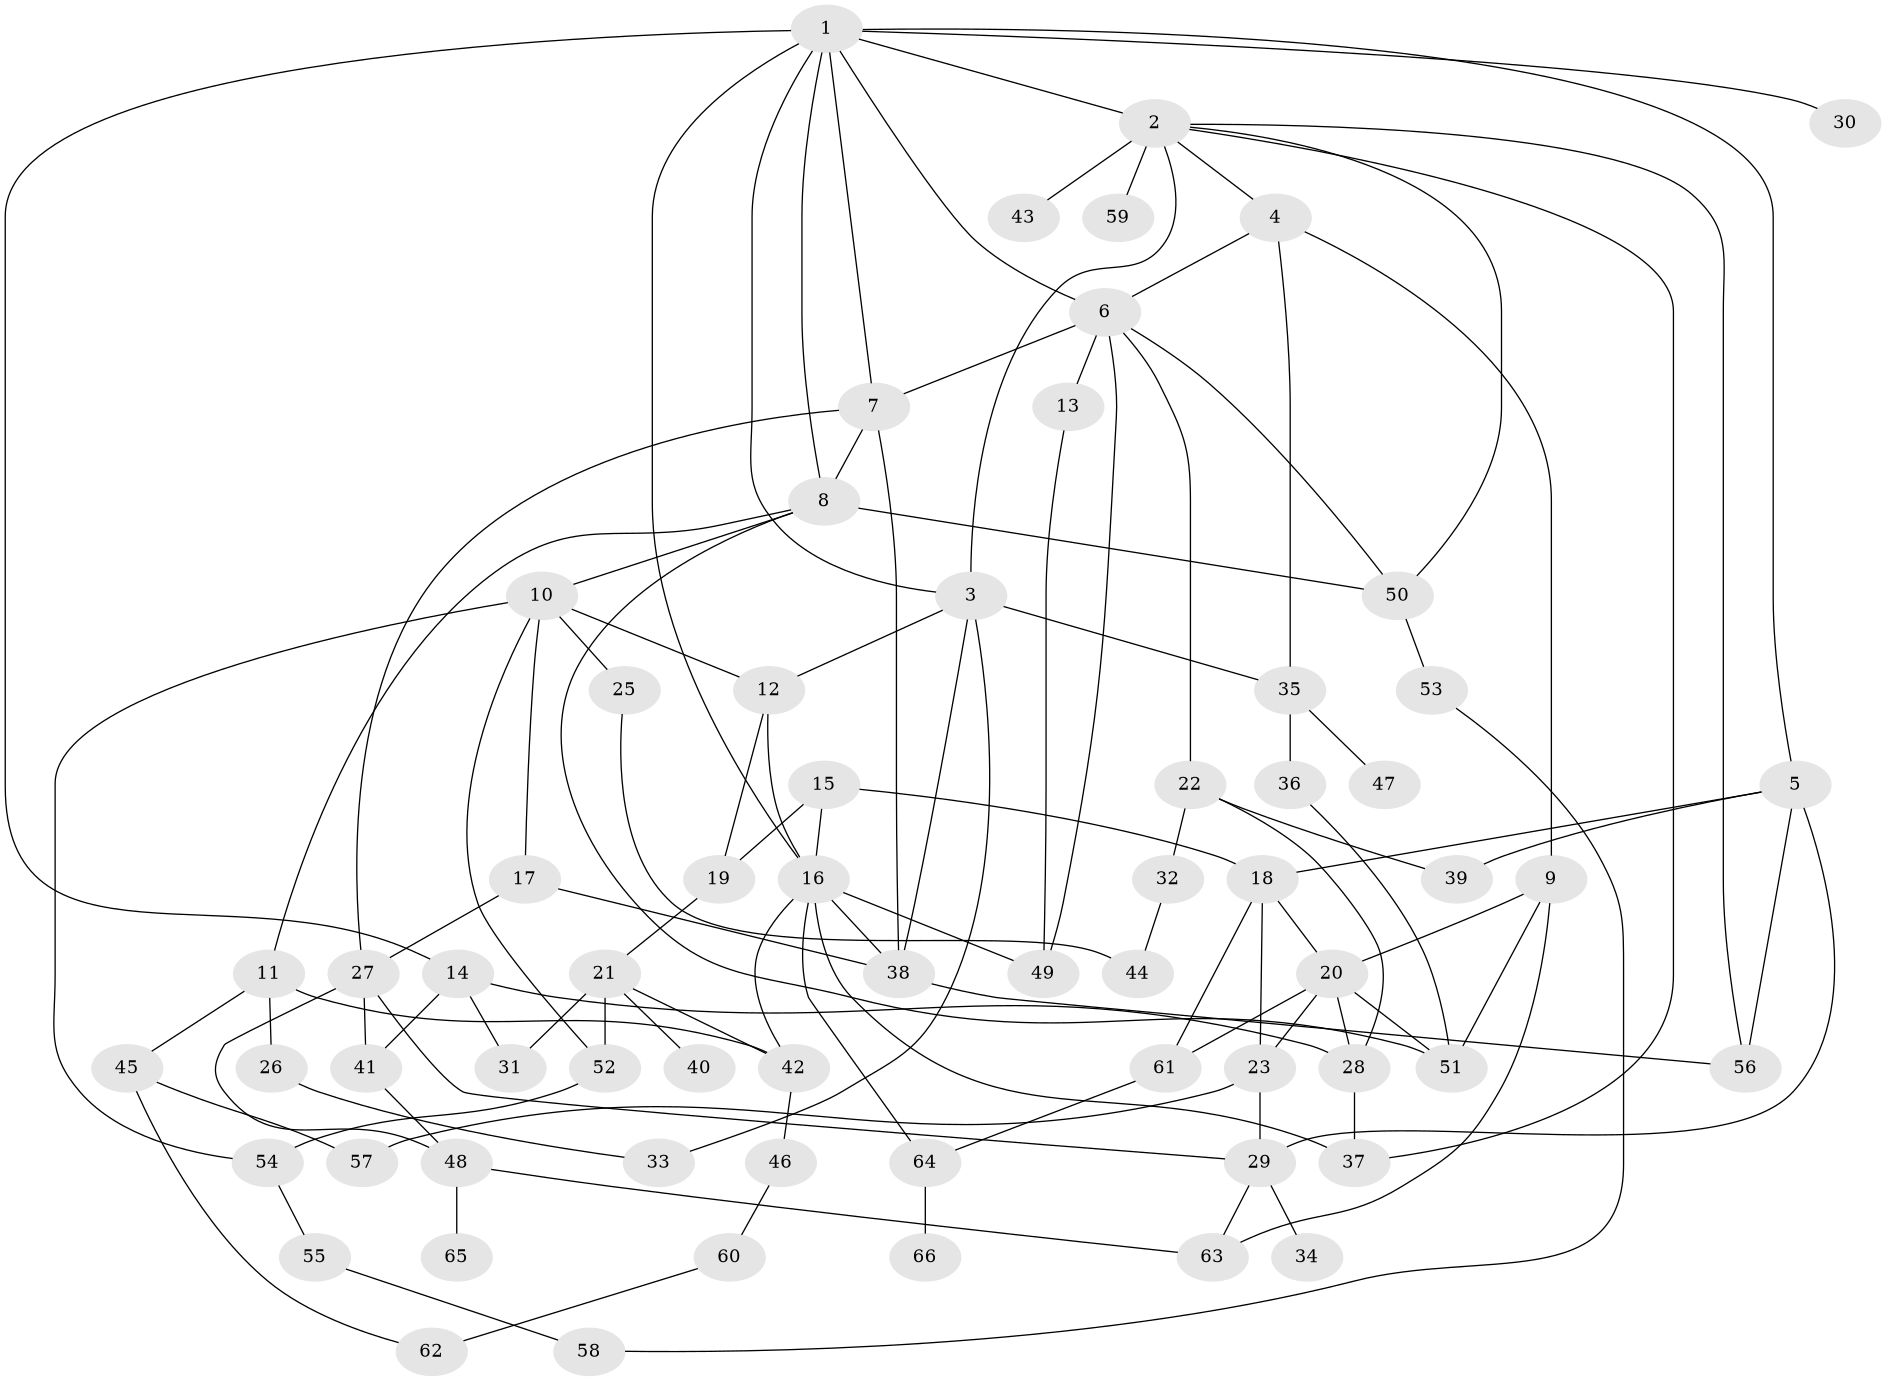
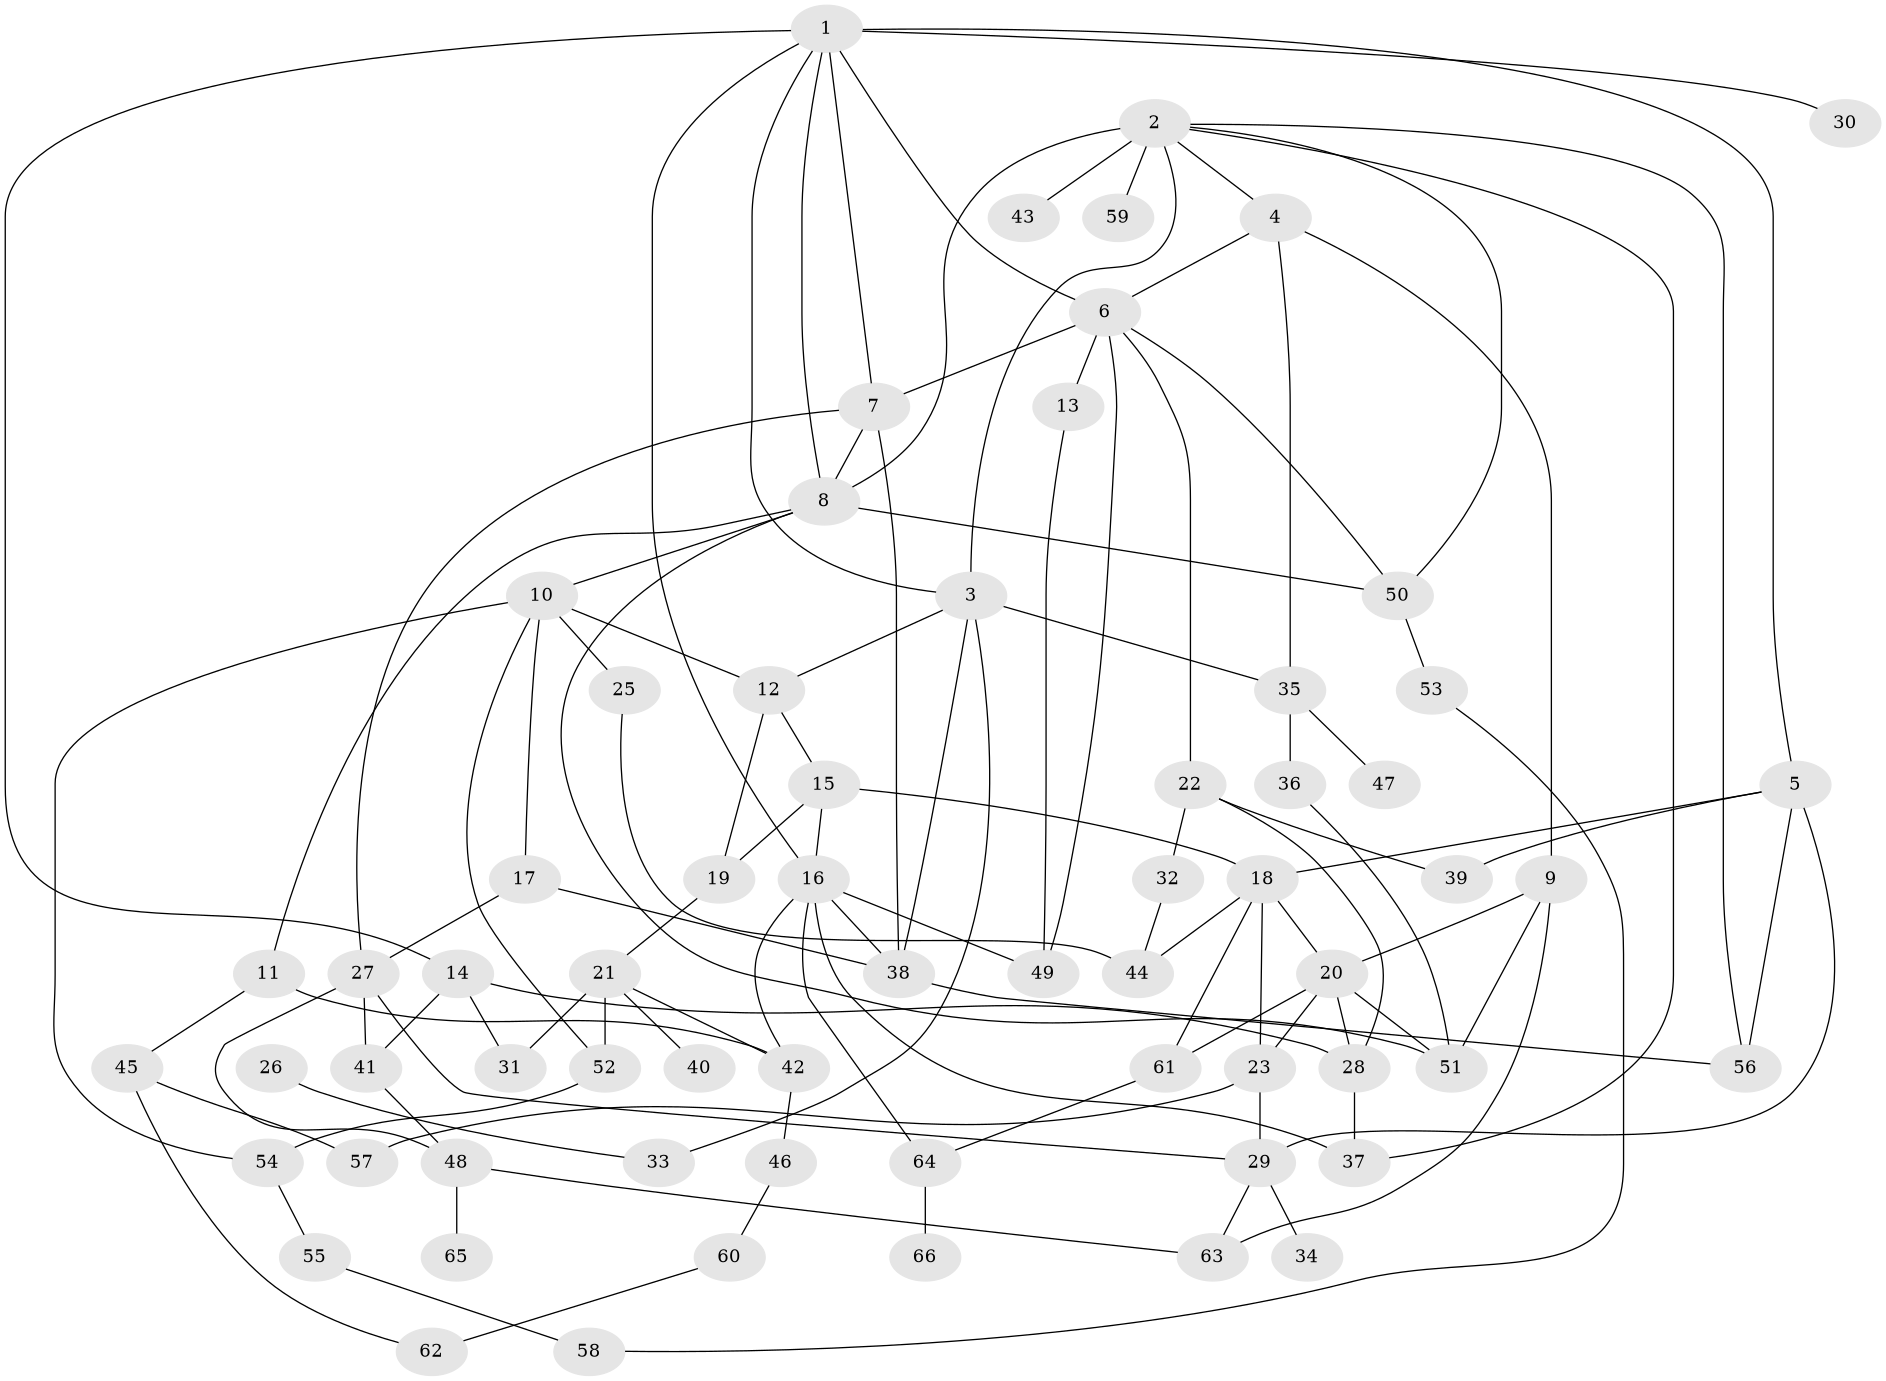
(991, 76) -> (944, 275)
(773, 788) -> (797, 737)
none -> (1200, 927)
(271, 1029) -> none
